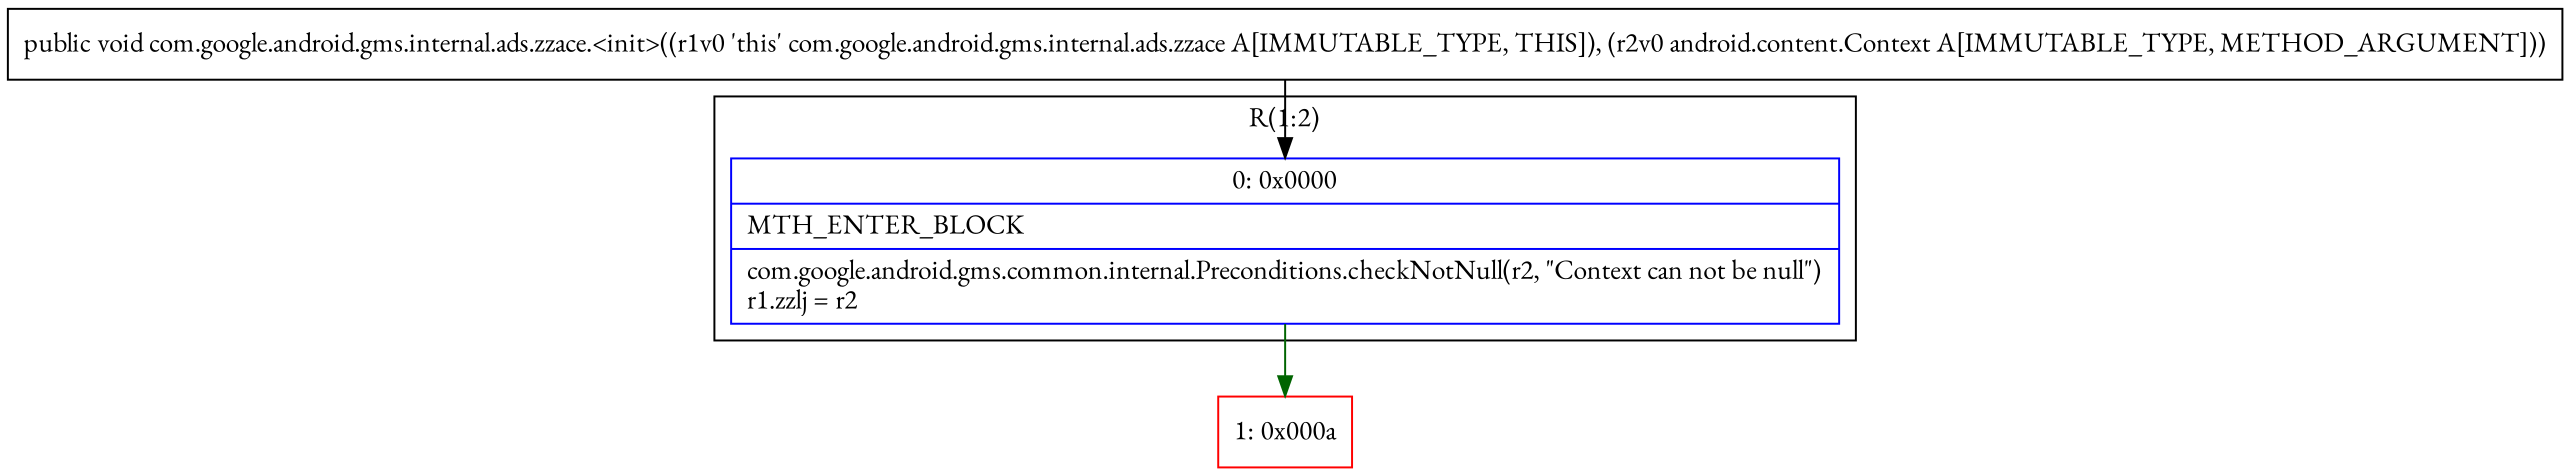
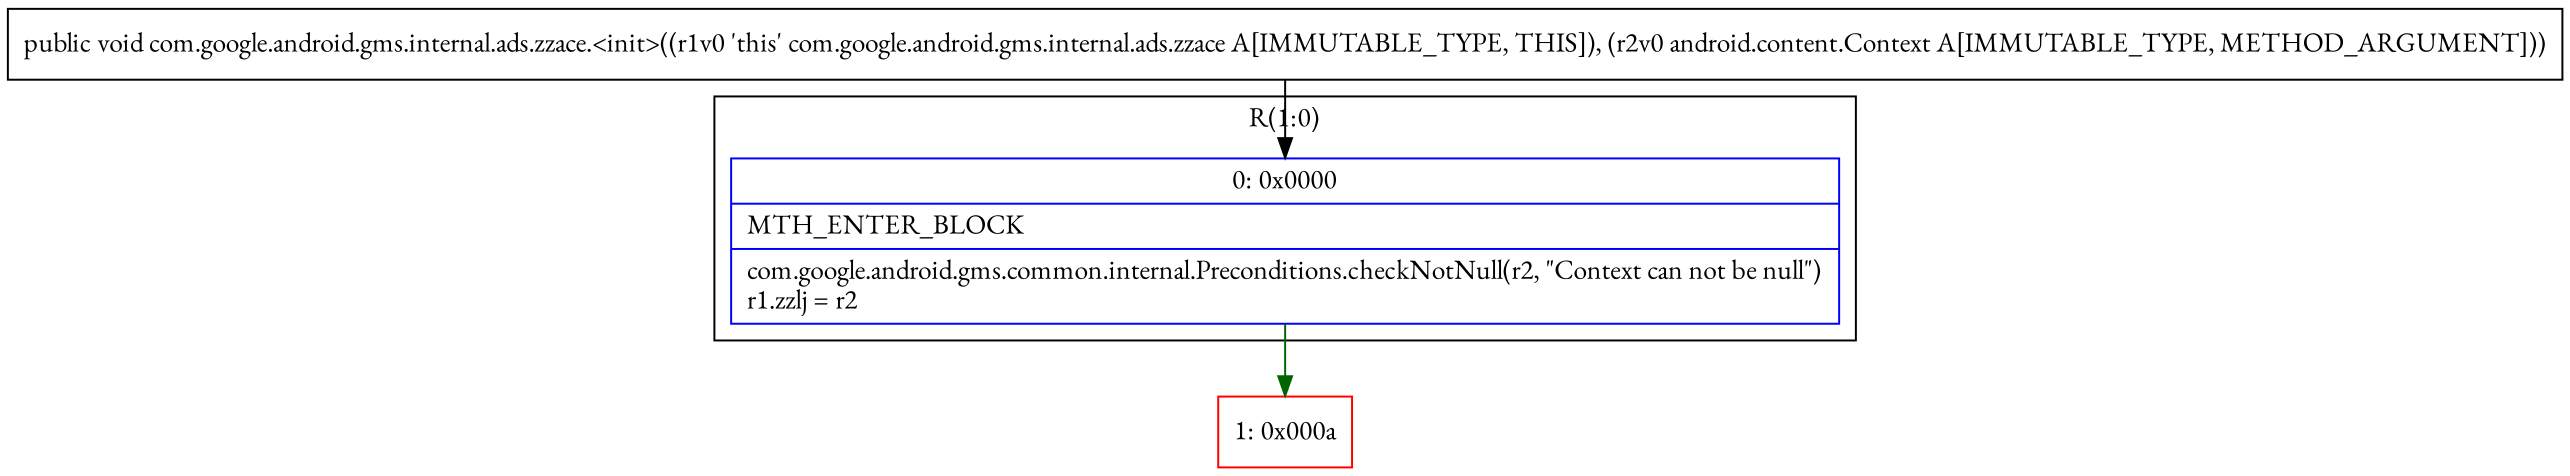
(1285, 119) -> (1285, 119)
